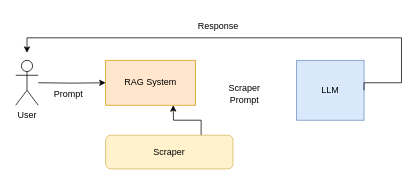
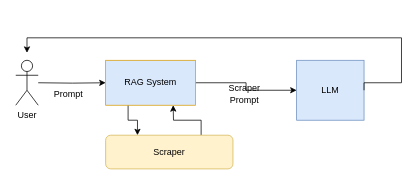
(218, 27) -> none
(150, 83) -> (150, 83)
none -> (221, 83)
none -> (136, 120)
